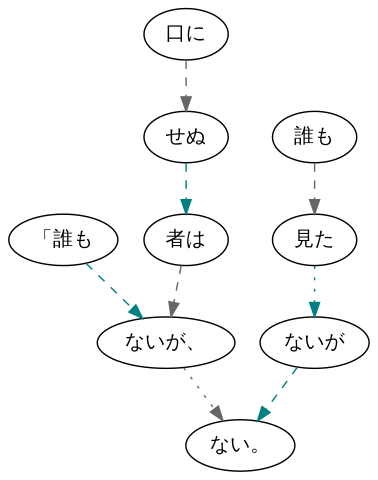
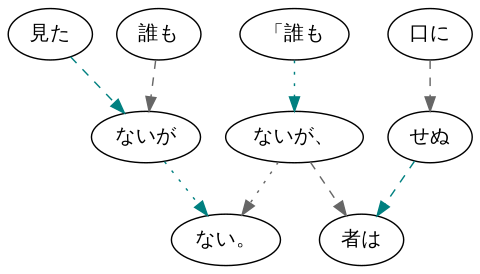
(315, 181) -> (153, 79)
(178, 284) -> (324, 183)
(315, 284) -> (92, 80)
(109, 286) -> (294, 79)
(282, 388) -> (182, 183)
